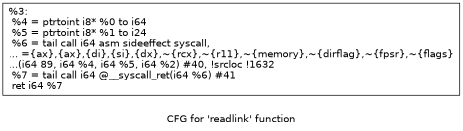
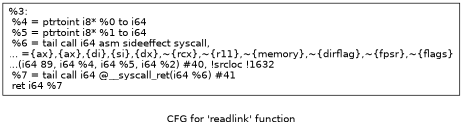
(78, 33) -> (78, 33)
